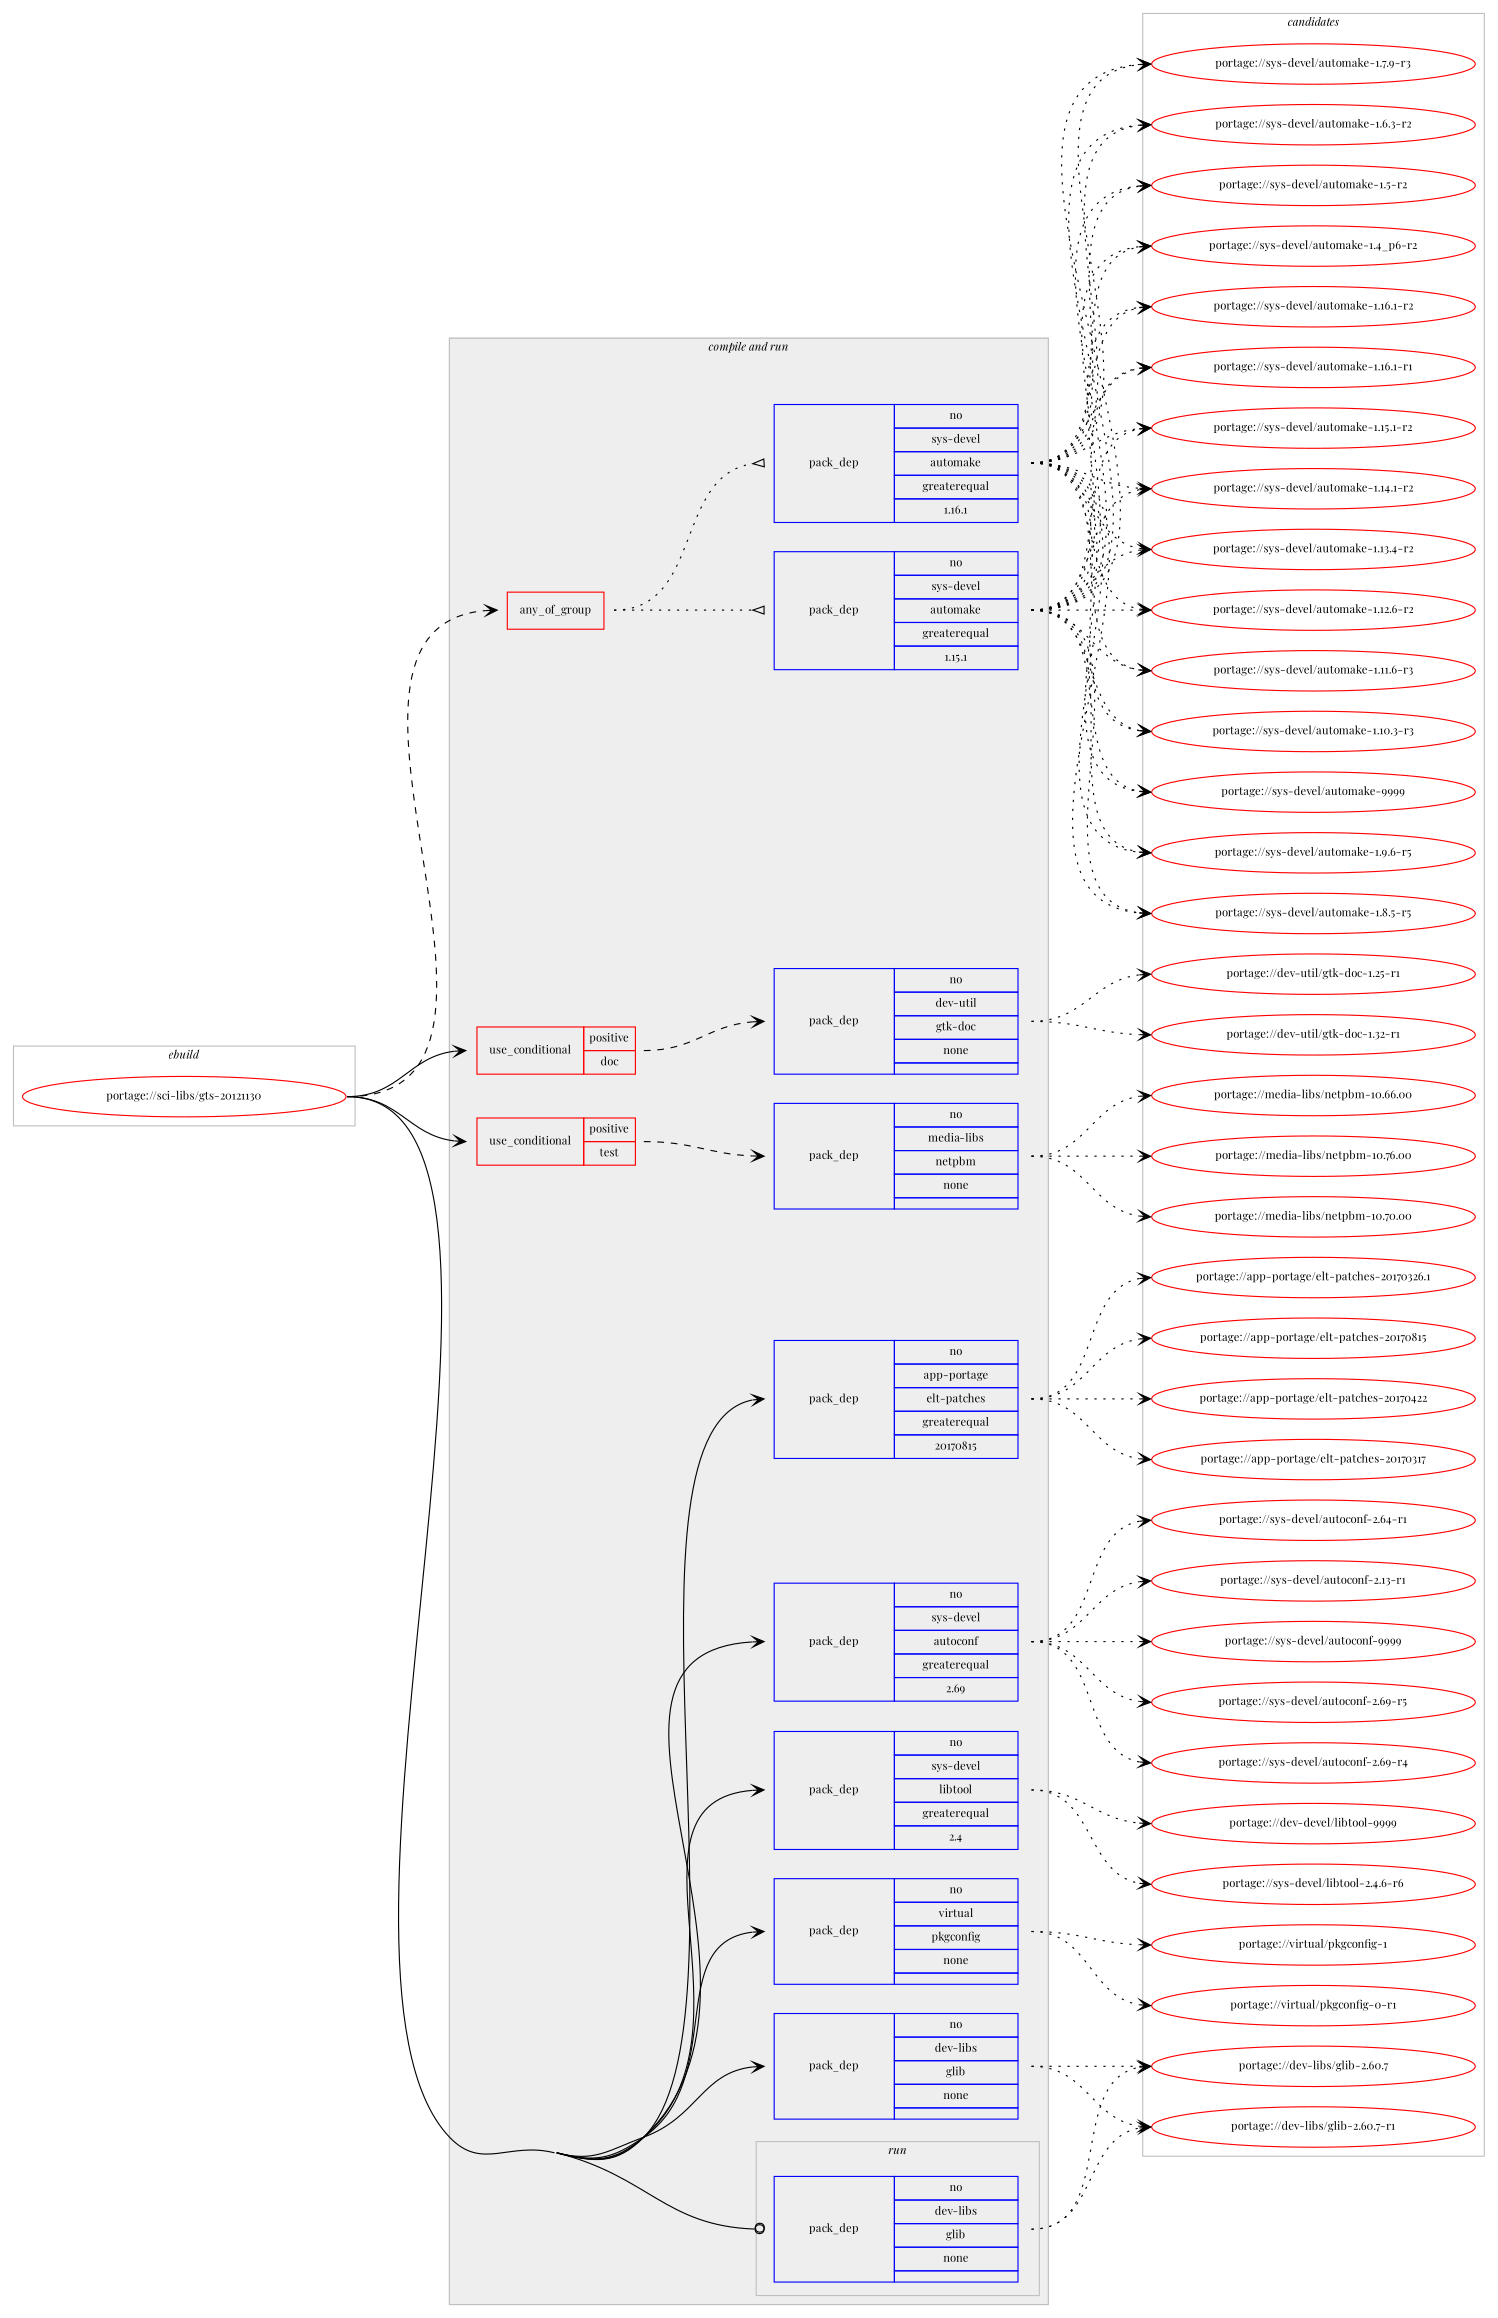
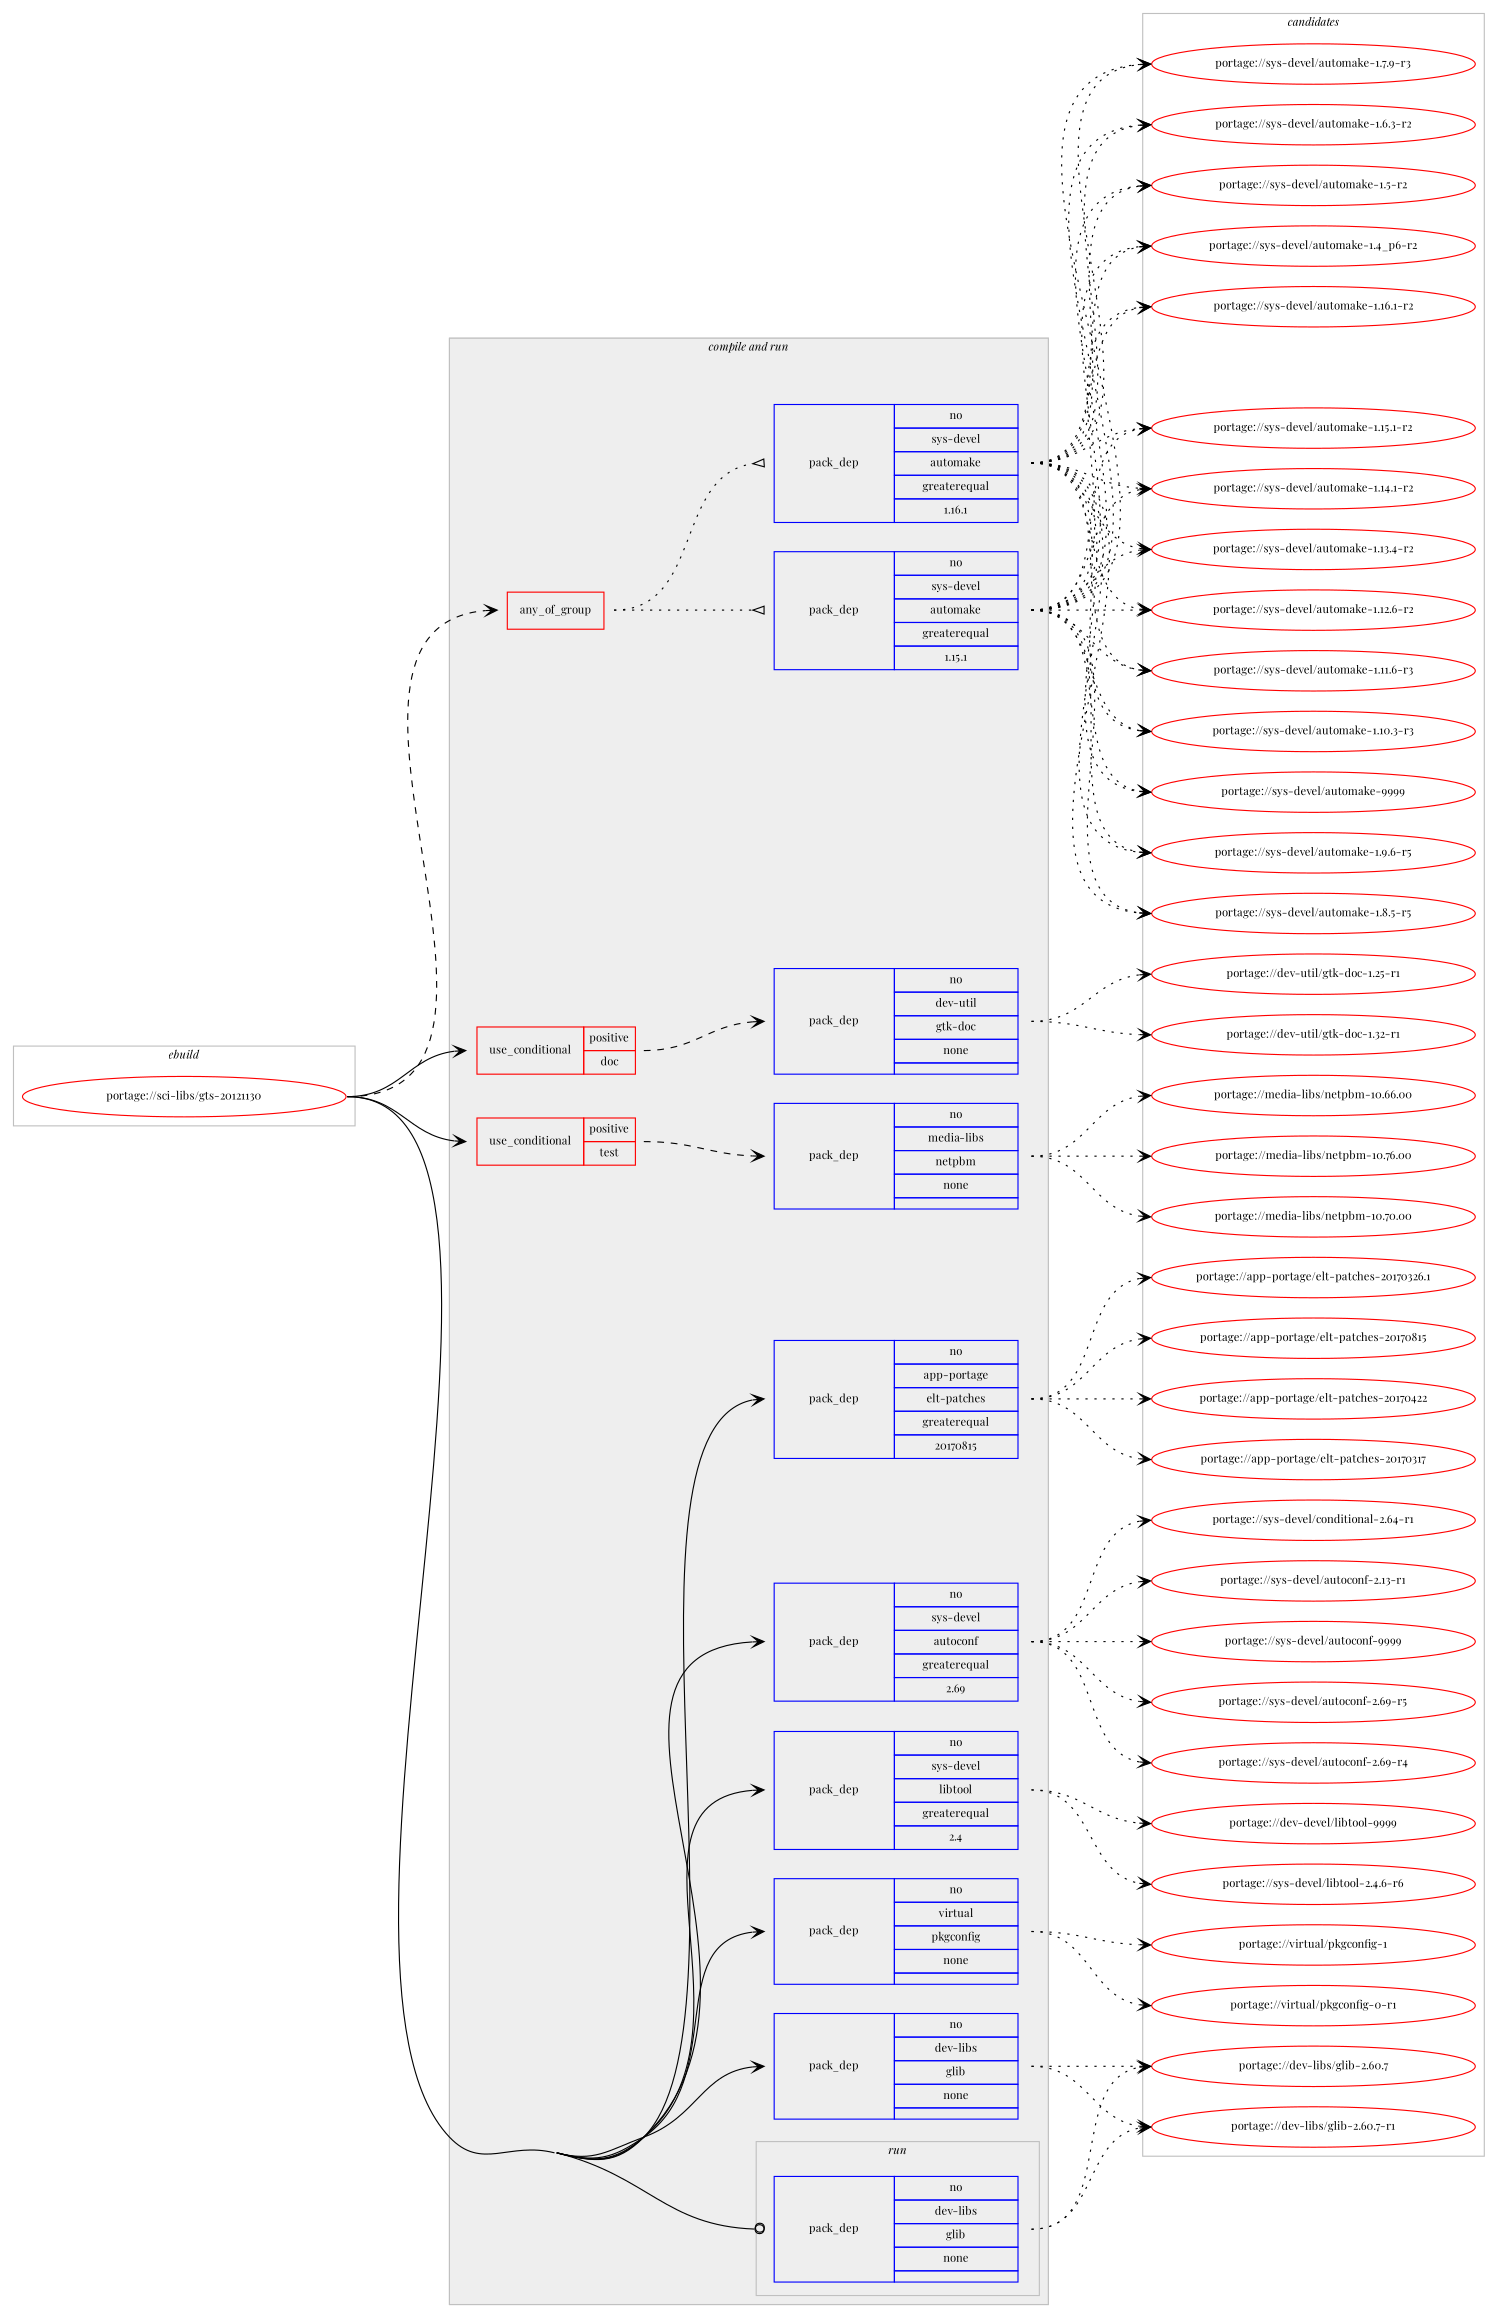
(1314, 367) -> none
(1314, 1520) -> (1314, 1520)
